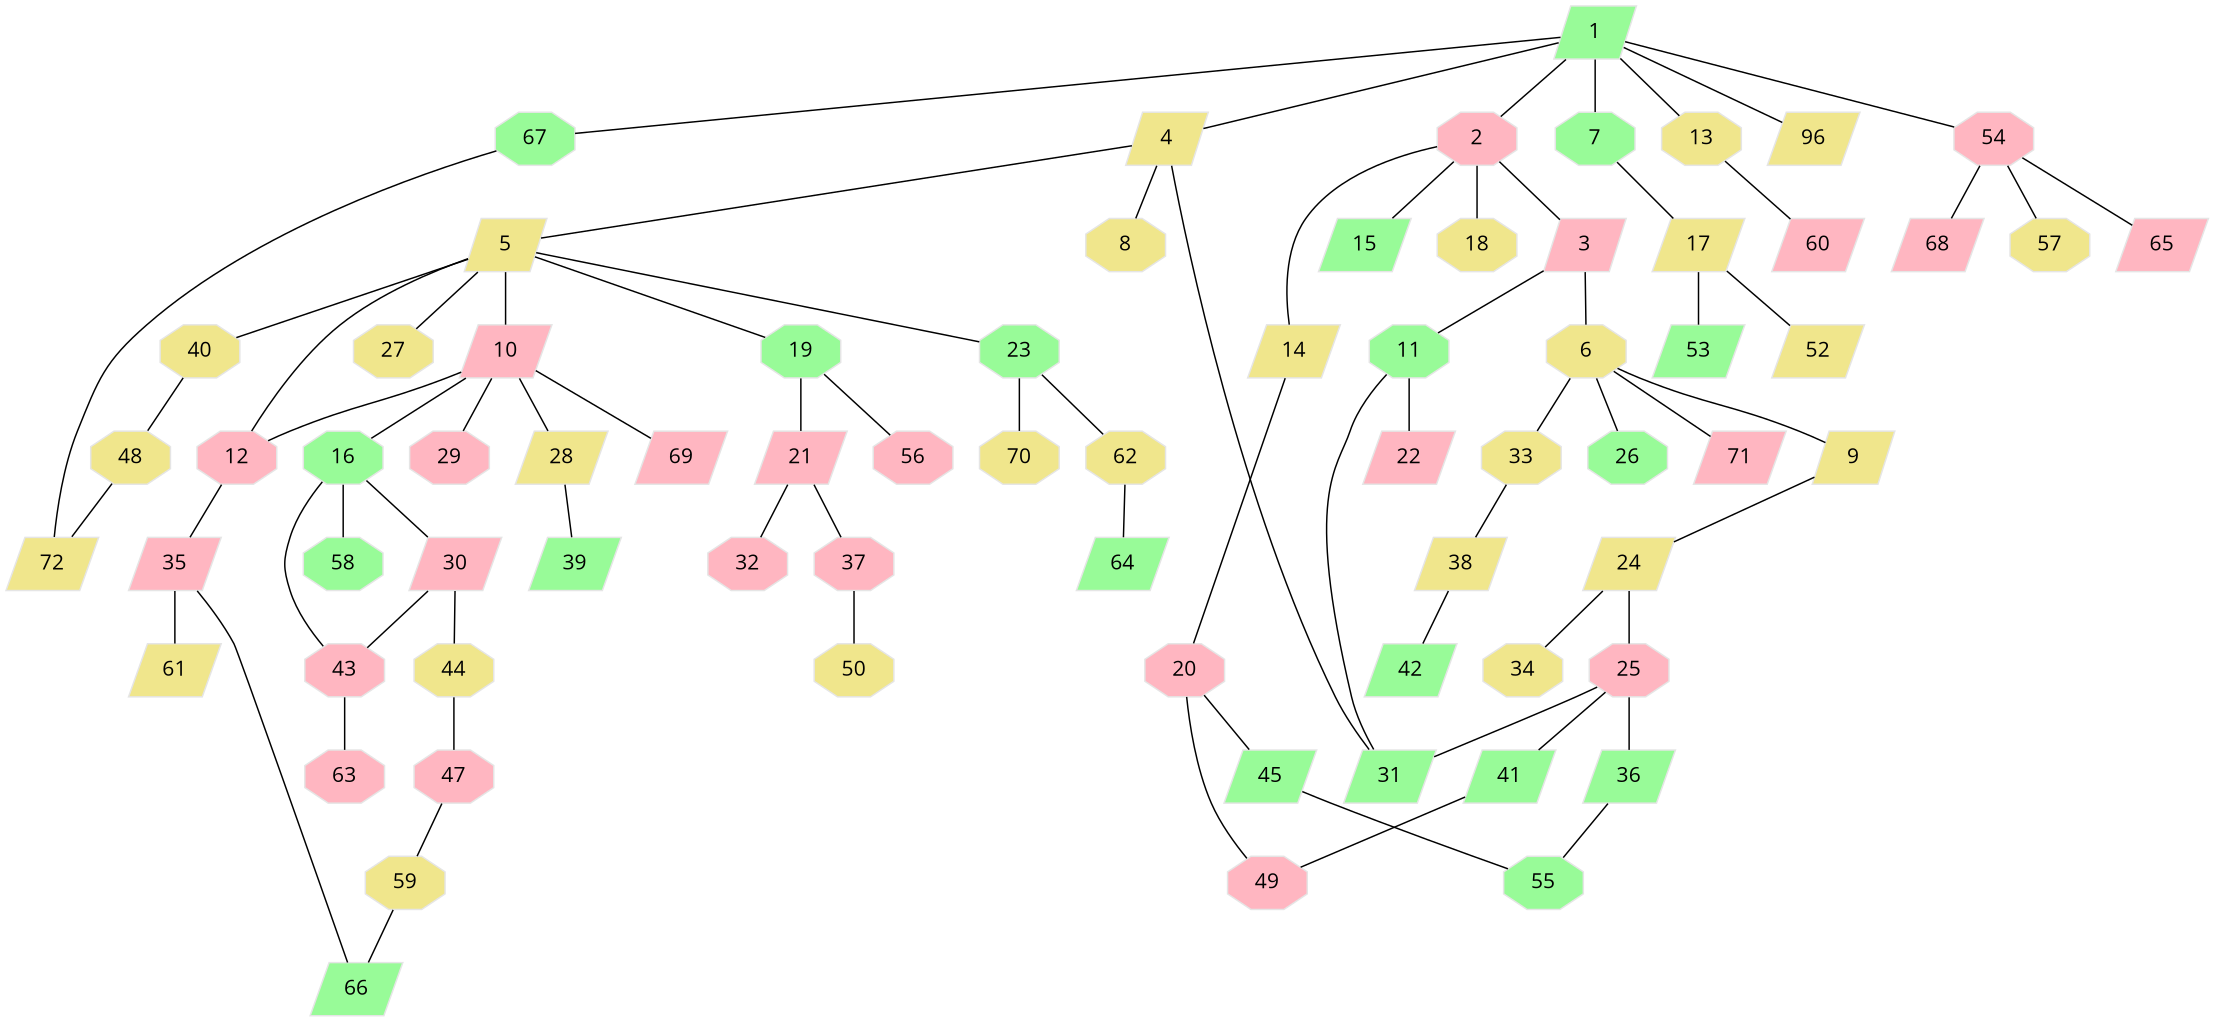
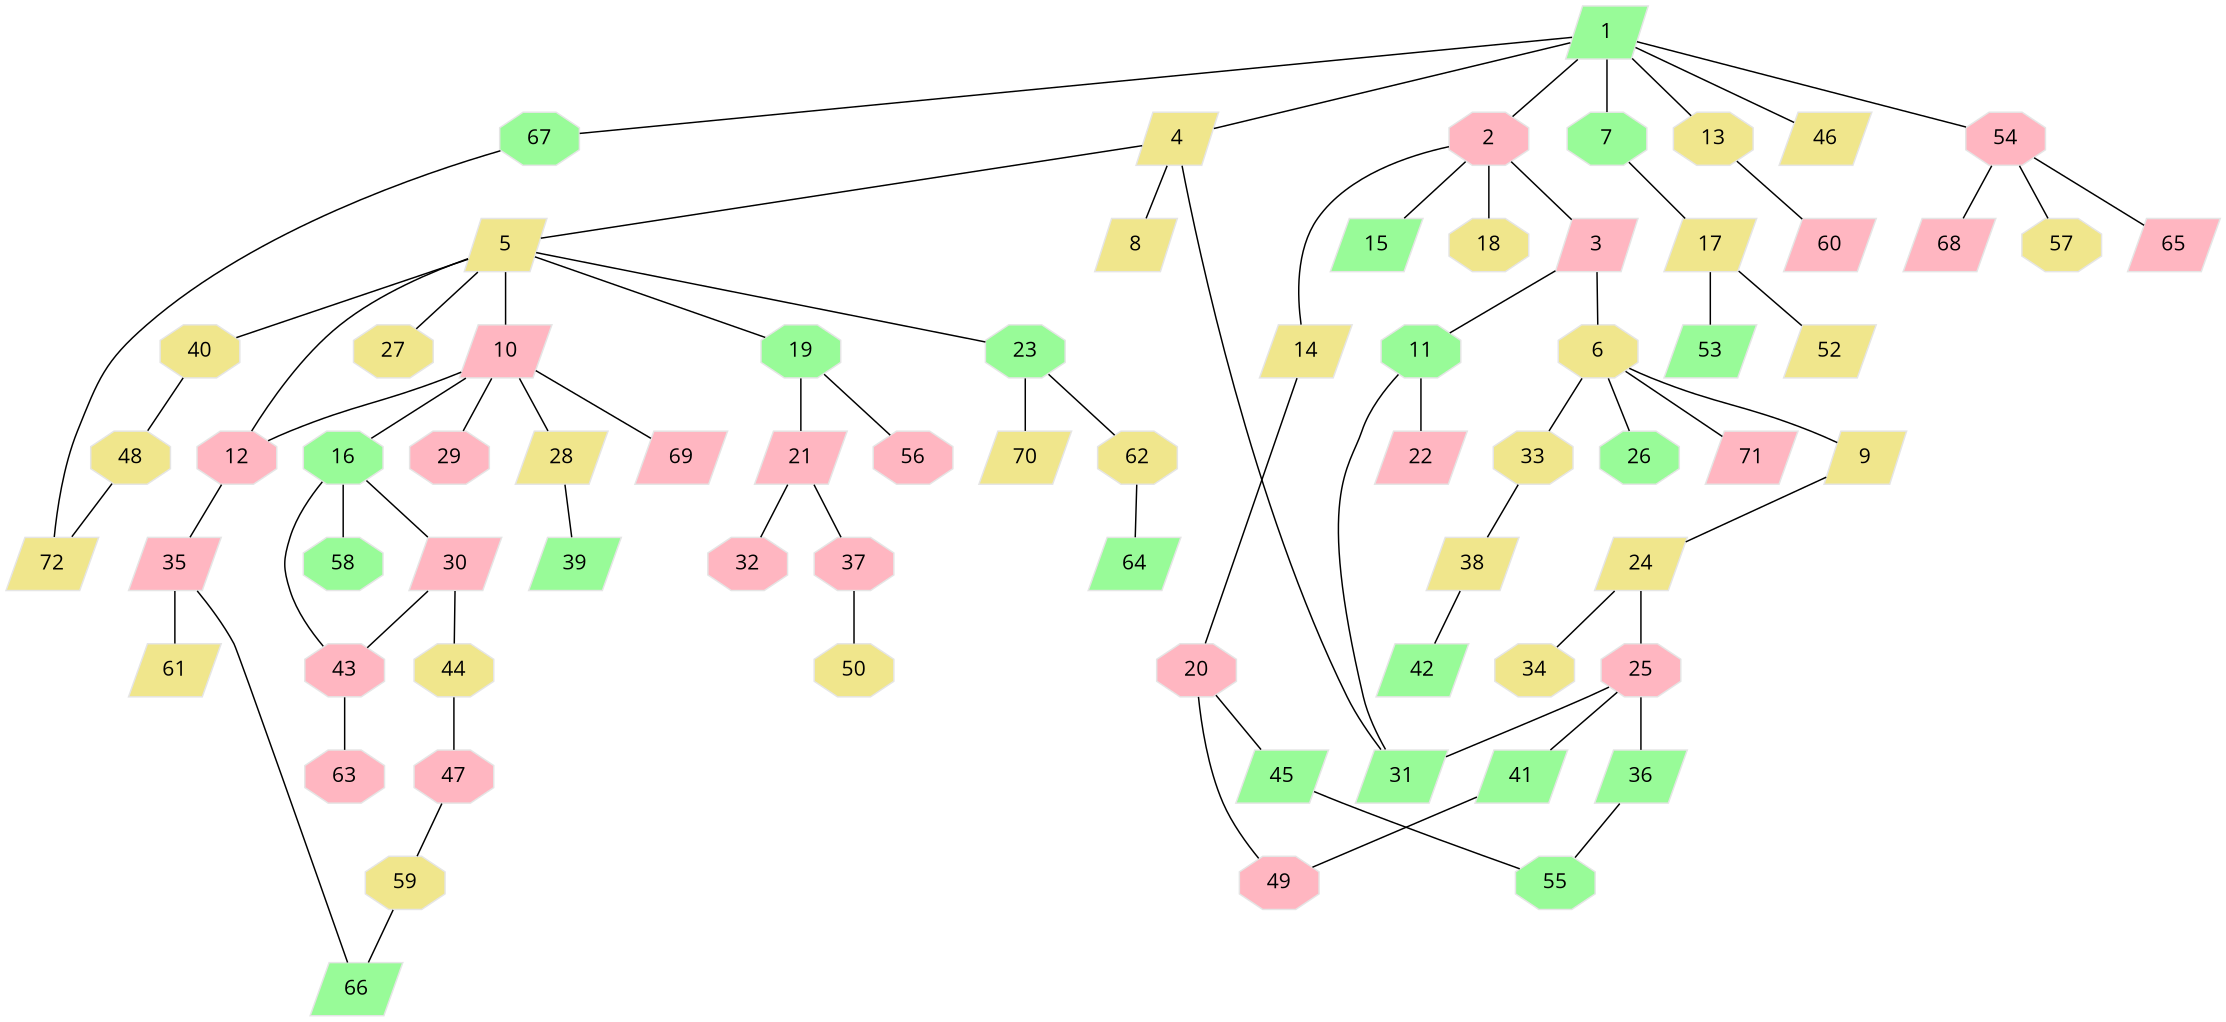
(1814, 139) -> (1825, 139)
(1126, 245) -> (1136, 245)
(1019, 458) -> (1025, 458)
